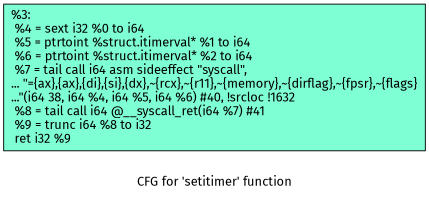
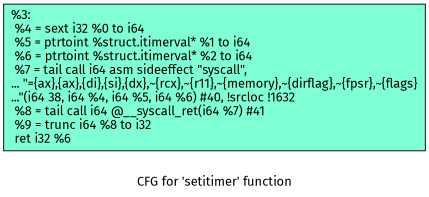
(41, 139) -> (41, 139)
